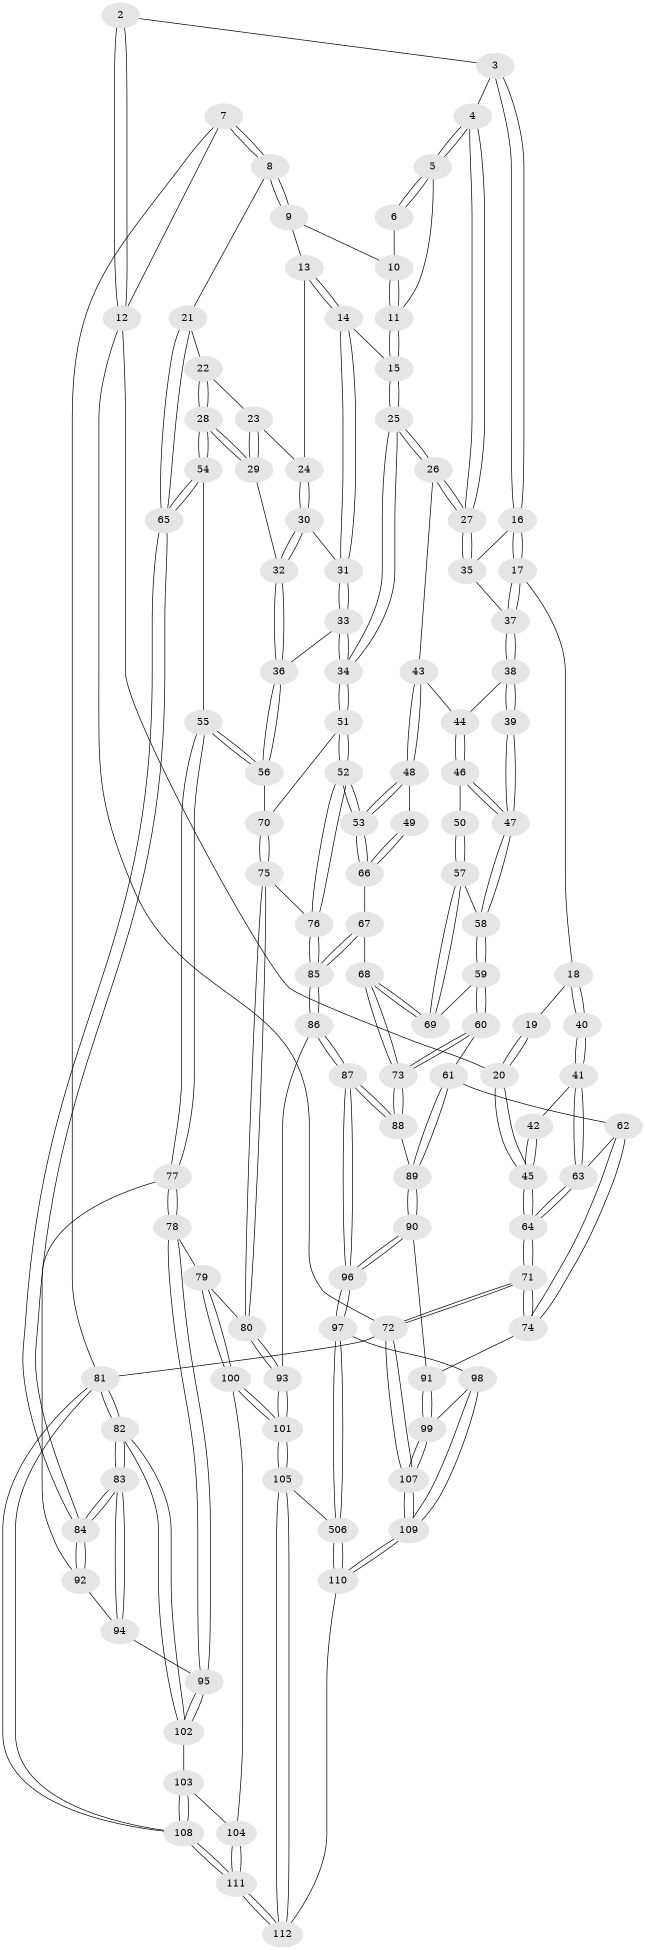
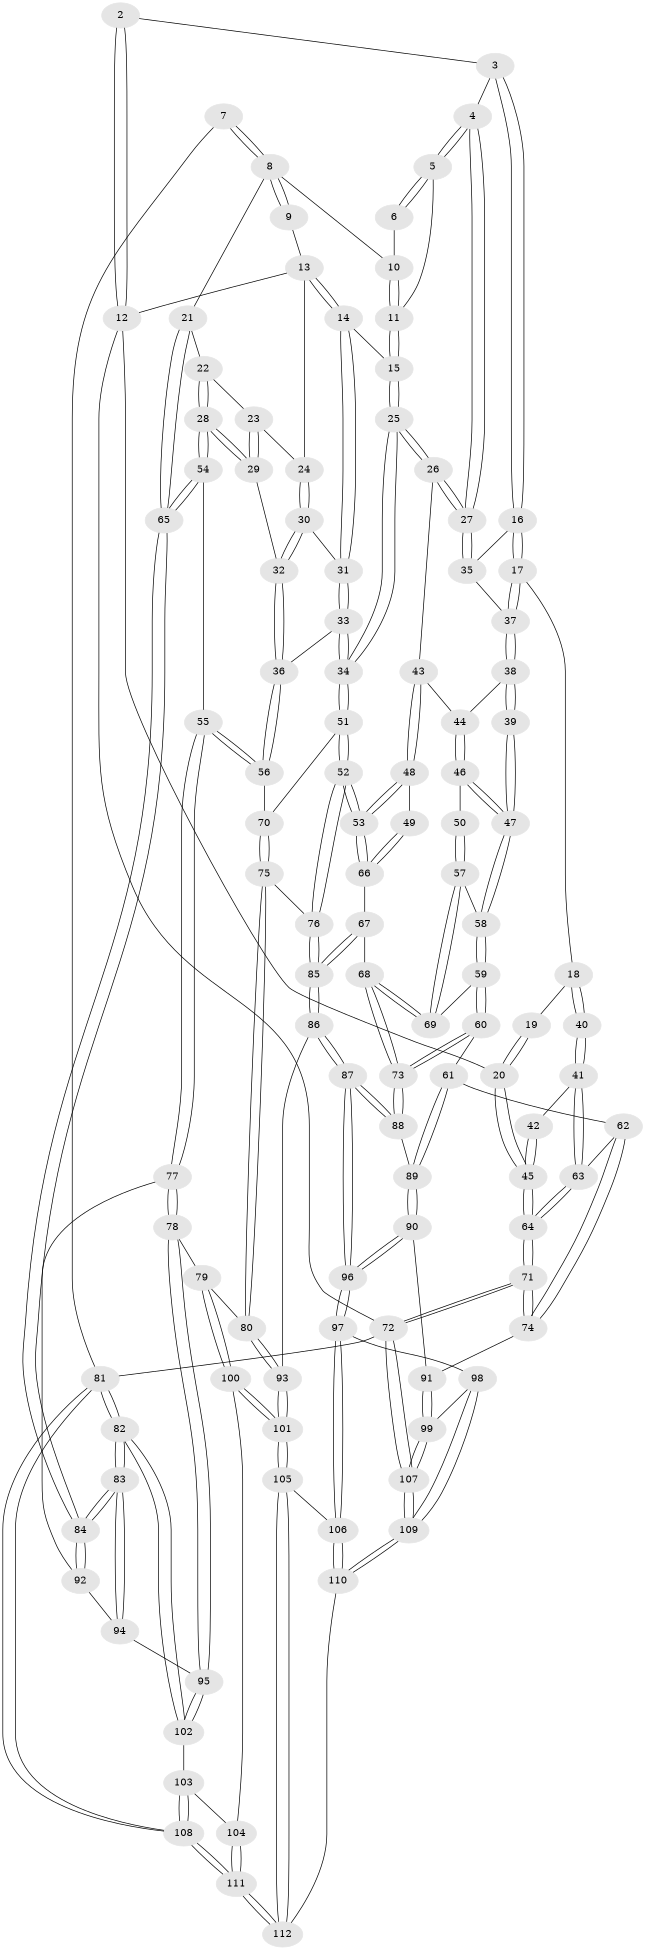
(173, 217) -> (213, 292)
(342, 243) -> (332, 217)
(338, 1530) -> (338, 1530)
